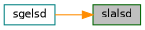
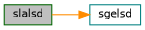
(69, 15) -> (65, 15)
